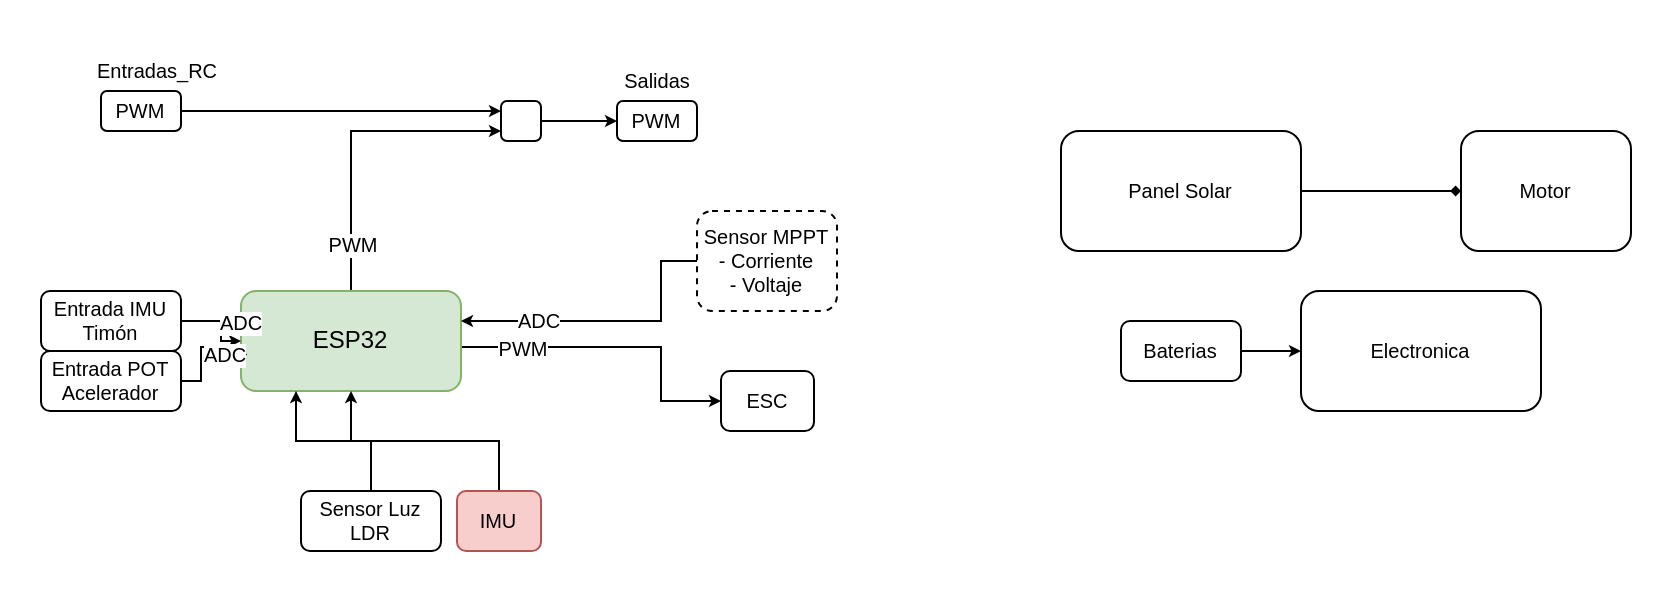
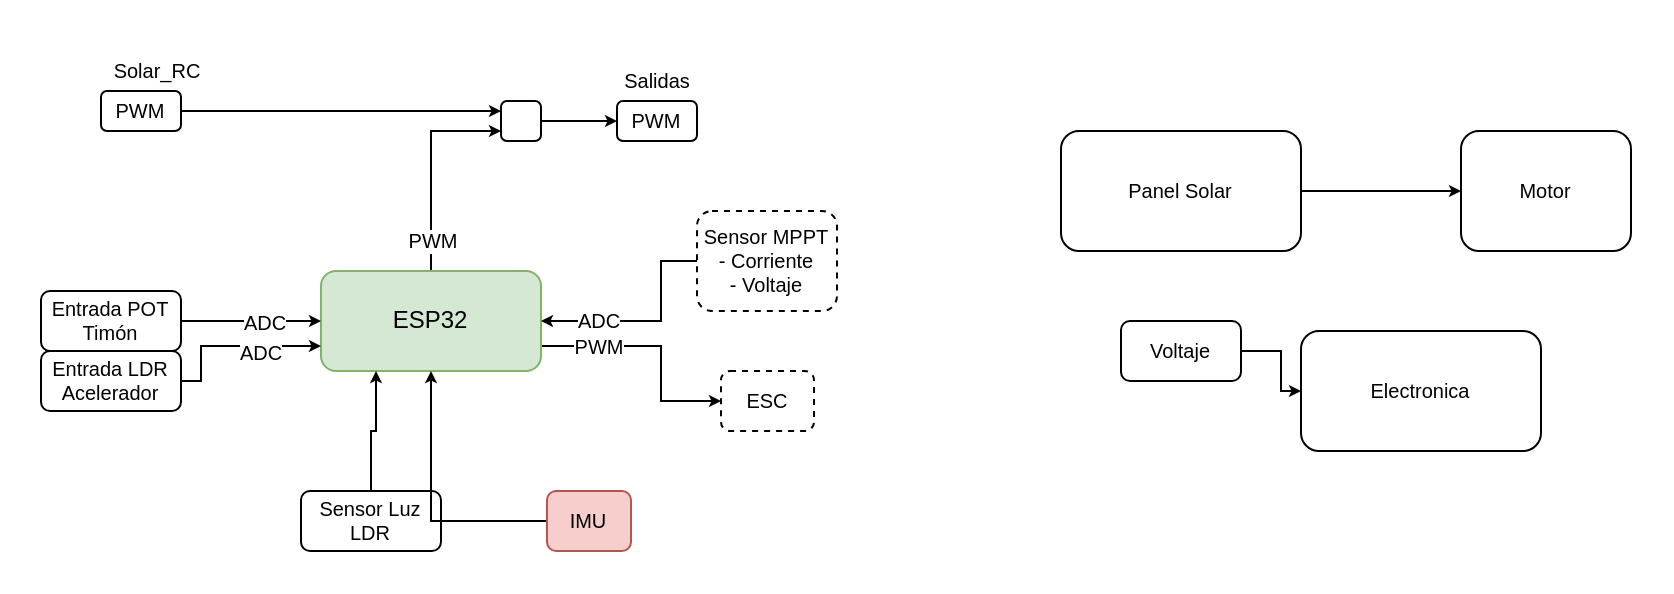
(158, 71) -> (158, 71)
(1450, 191) -> (1450, 191)
(111, 321) -> (111, 321)
(351, 341) -> (431, 321)
(1181, 351) -> (1181, 351)
(1421, 351) -> (1421, 391)
(111, 381) -> (111, 381)
(768, 401) -> (768, 401)
(499, 521) -> (589, 521)
